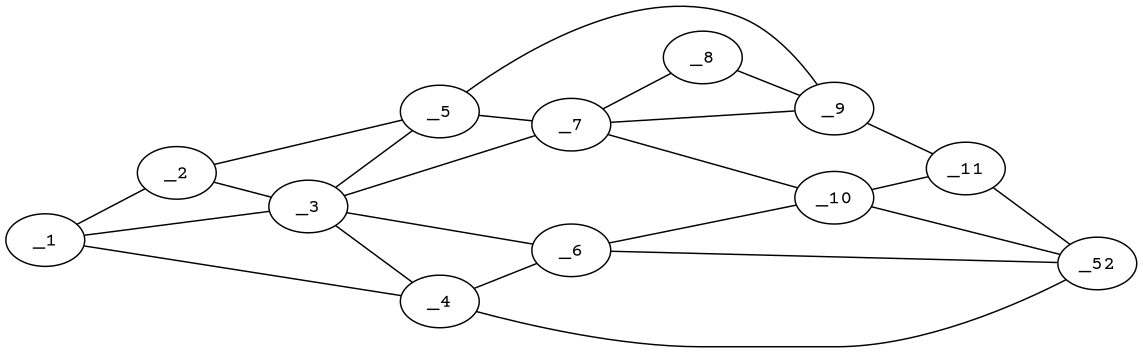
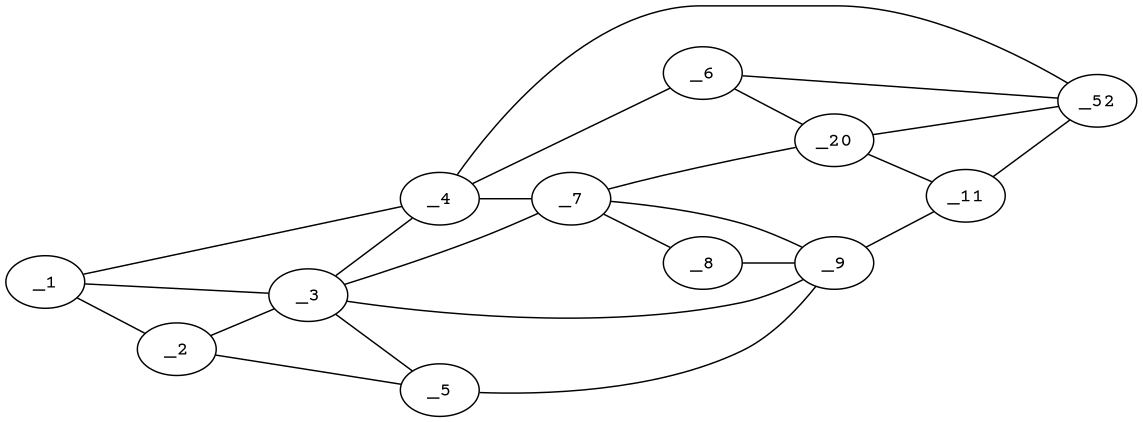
(506, 118) -> (506, 199)
(834, 198) -> (834, 140)
(440, 228) -> (577, 318)
